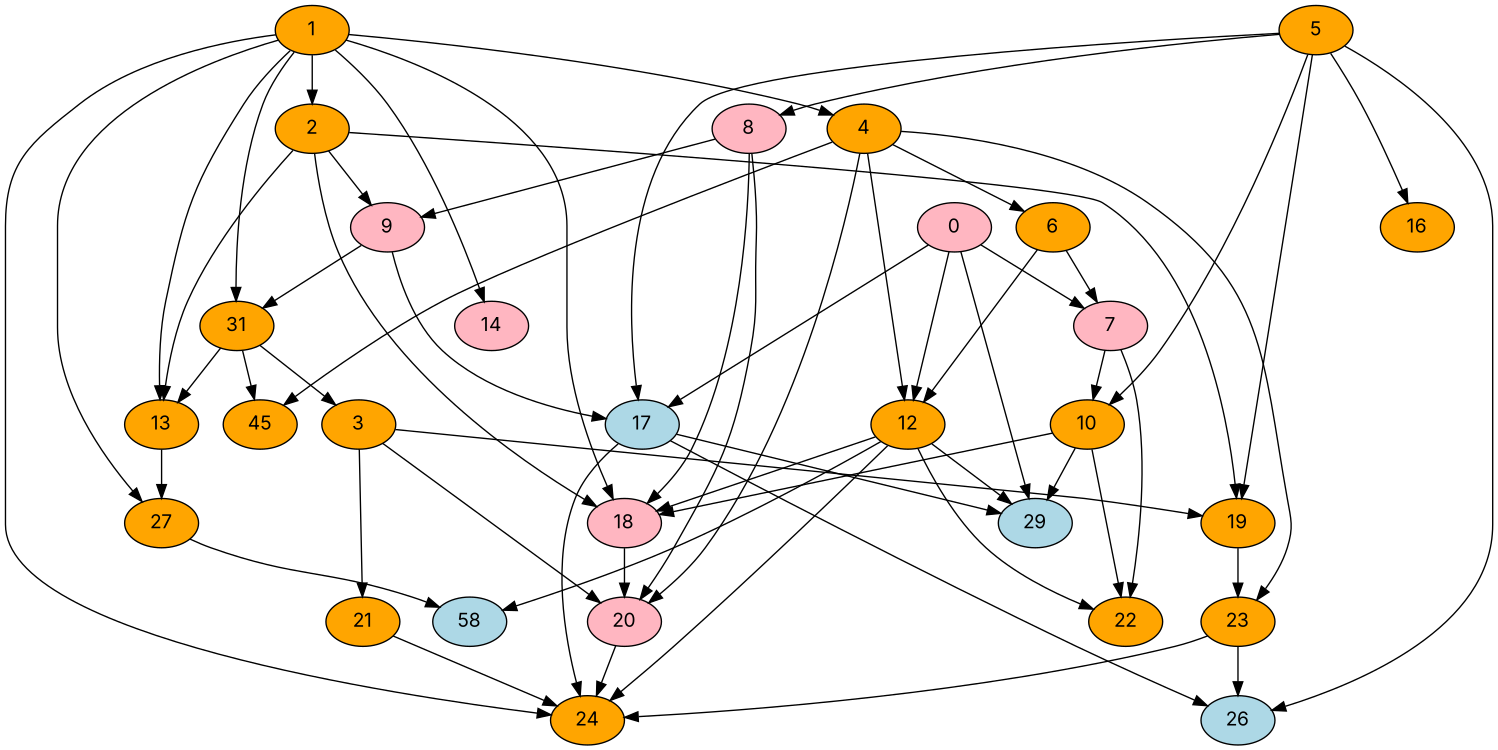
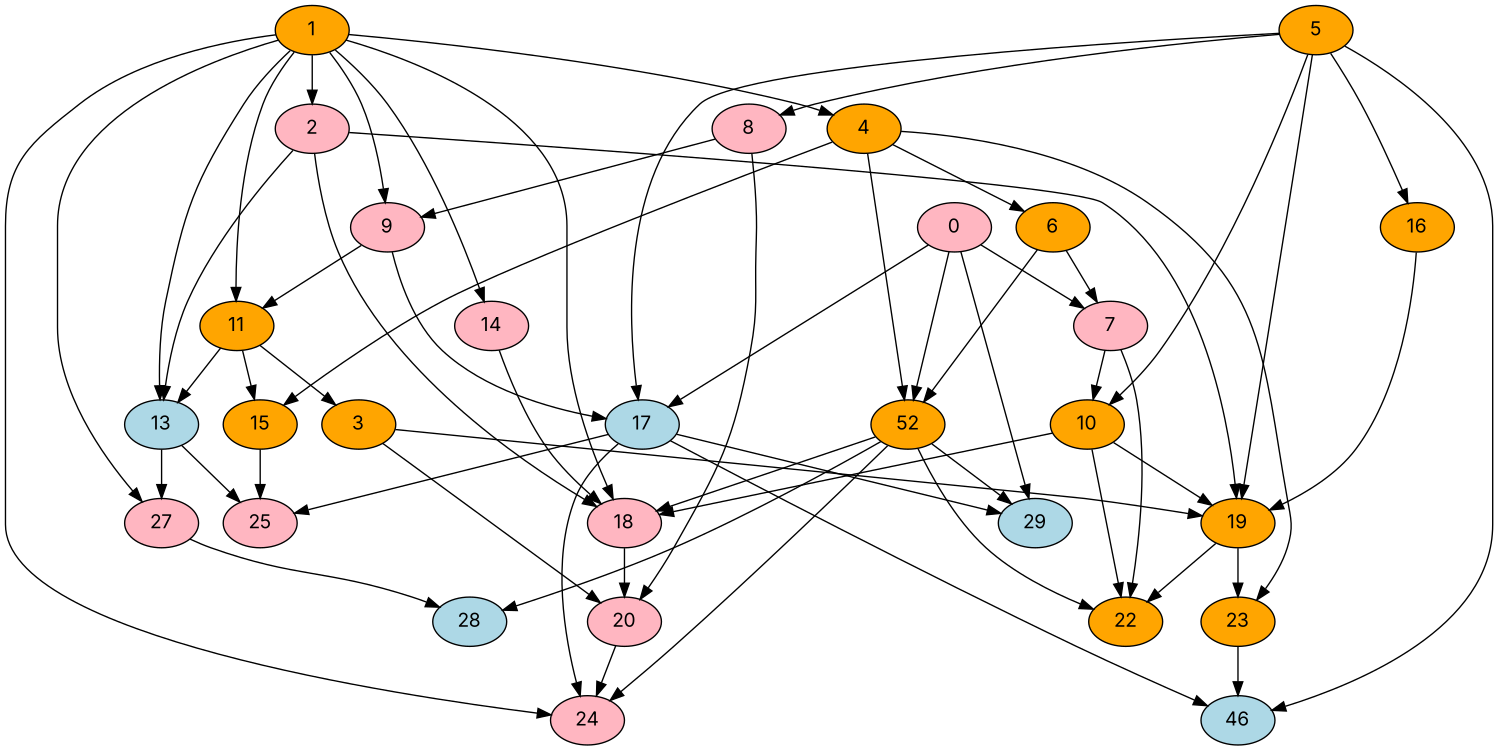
(312, 129) -> (312, 129)
(346, 173) -> (366, 117)
(237, 326) -> (237, 326)
(730, 332) -> (535, 429)
(790, 389) -> none
none -> (1384, 399)
(162, 425) -> (162, 425)
(260, 425) -> (260, 425)
(908, 425) -> (908, 425)
(1065, 468) -> (1157, 470)
(162, 523) -> (162, 523)
none -> (260, 523)
none -> (1187, 568)
(363, 622) -> none
(470, 622) -> (470, 622)
(925, 691) -> none
(587, 720) -> (587, 720)
(1238, 720) -> (1238, 720)
